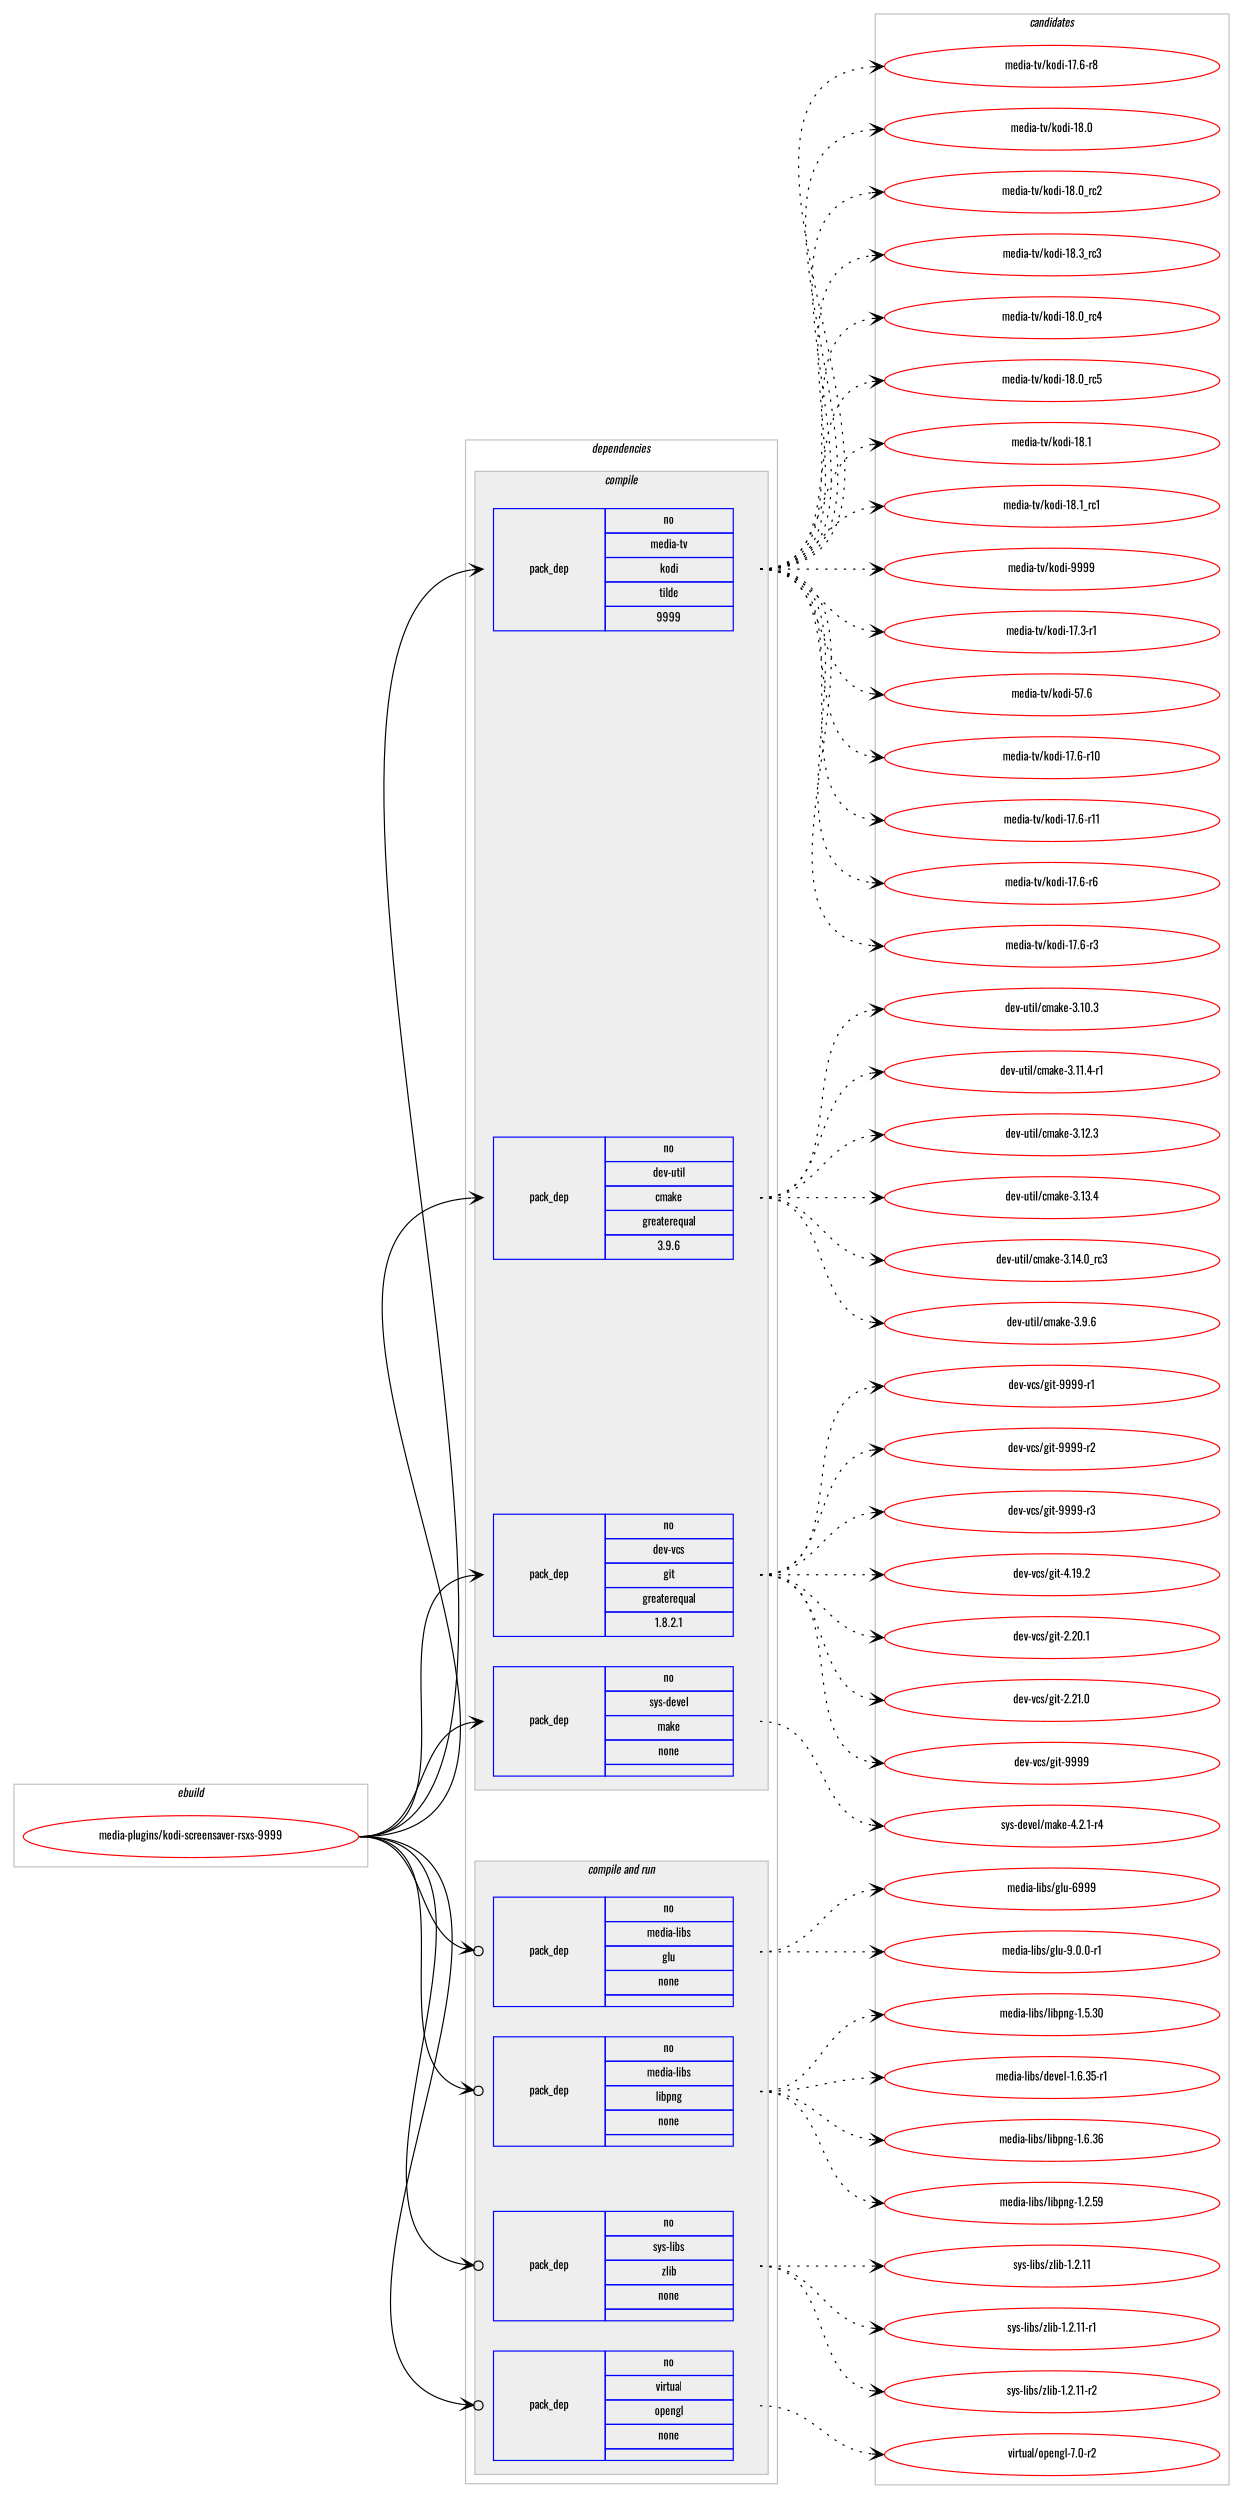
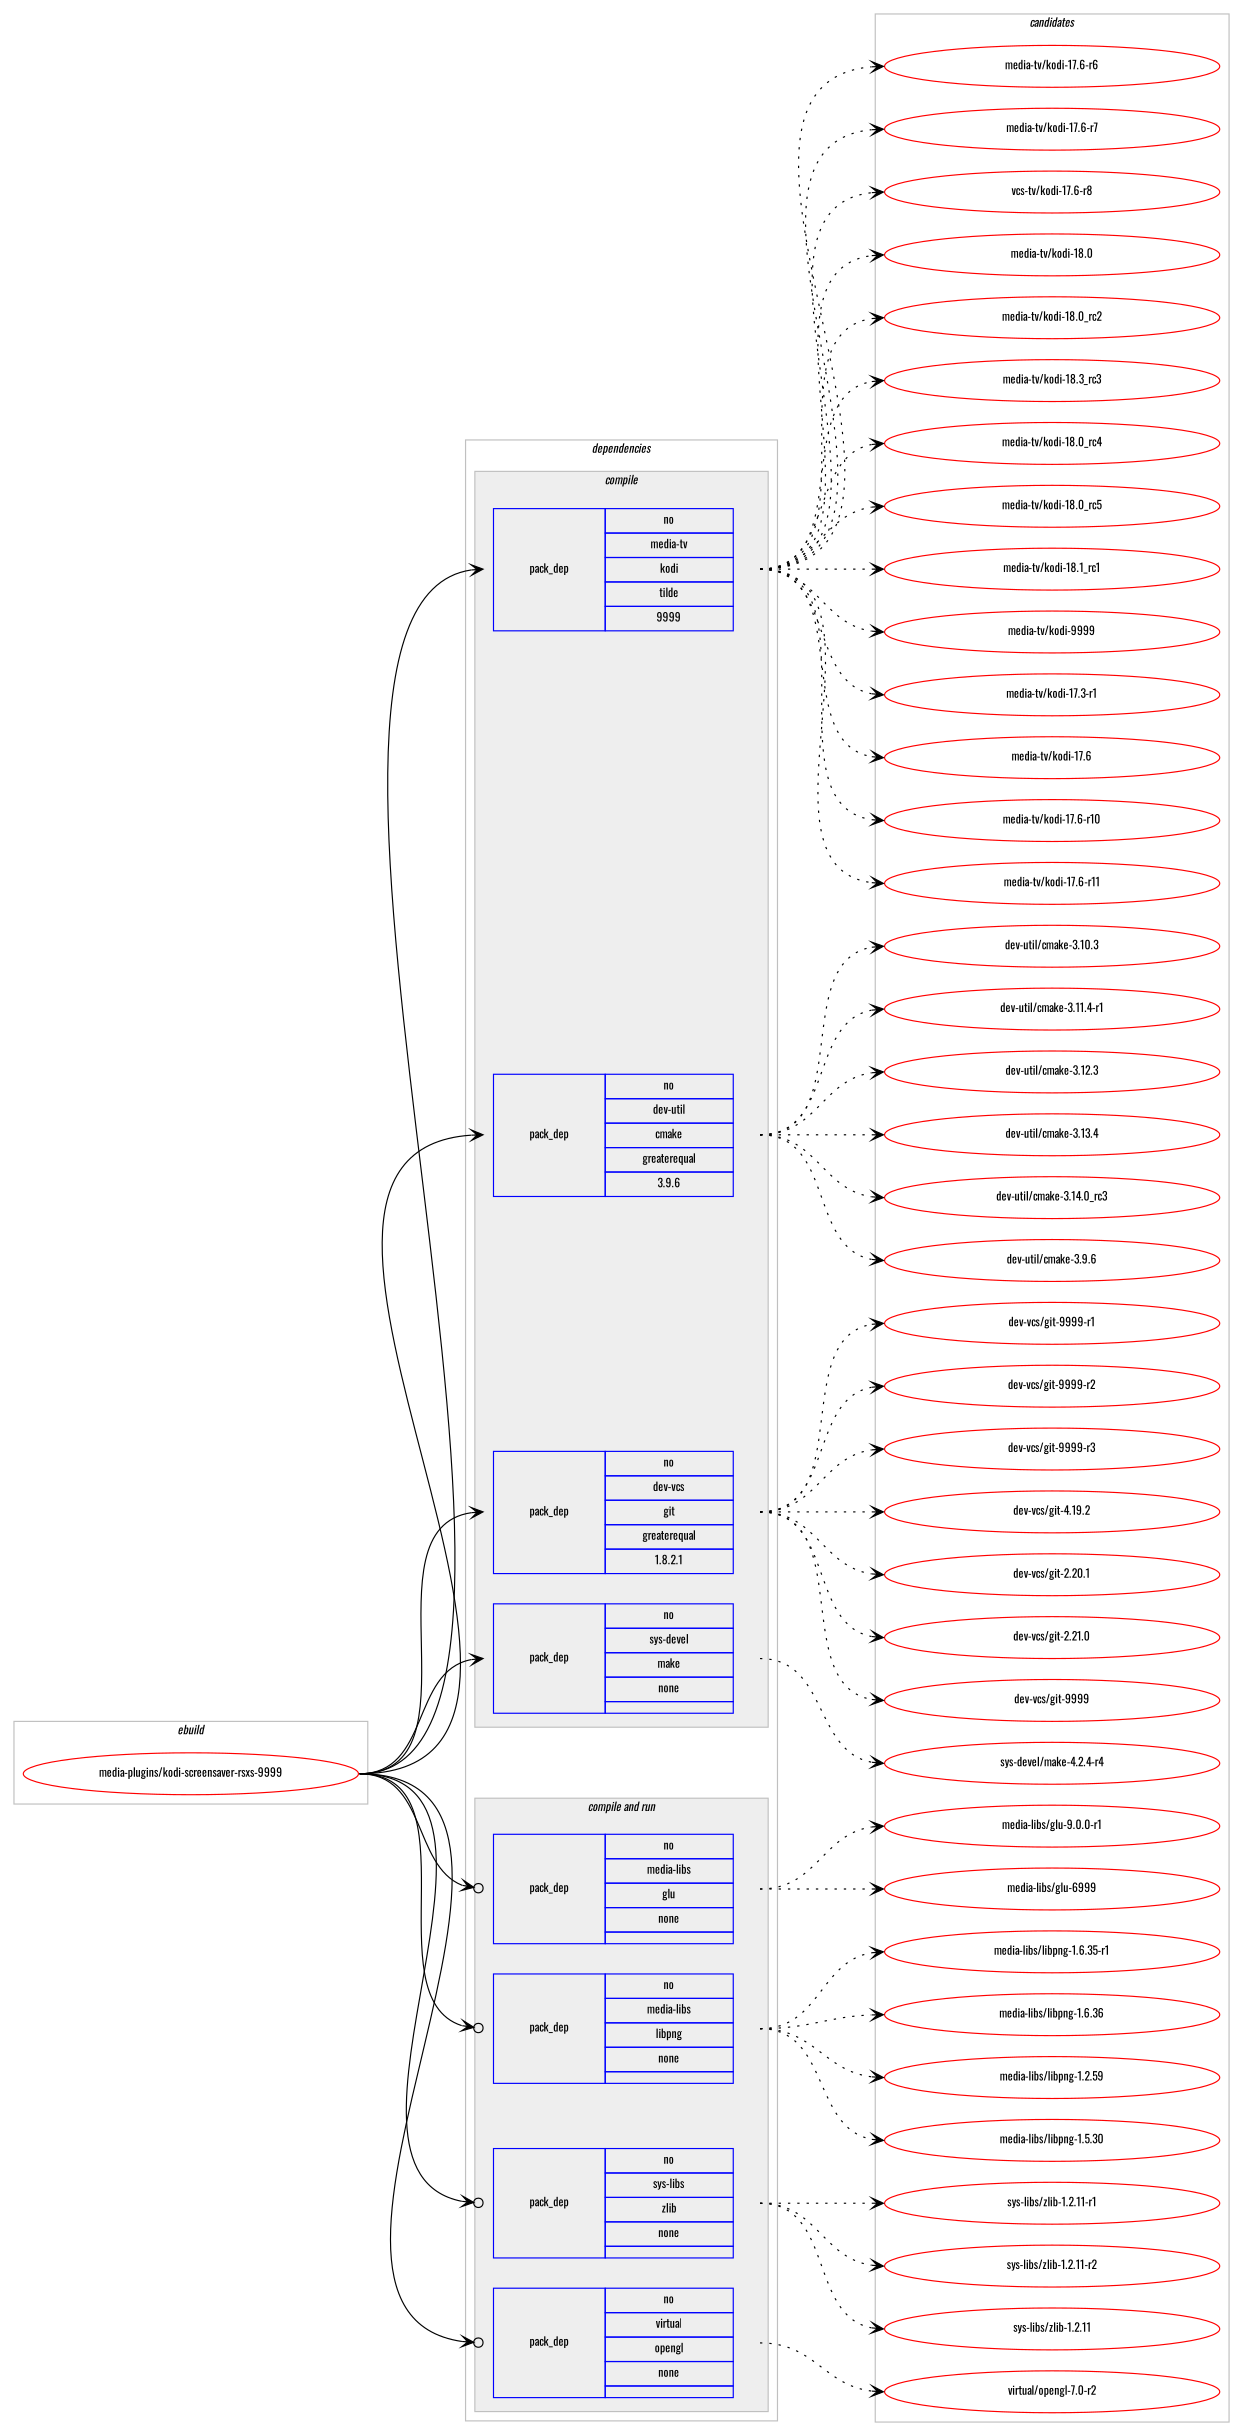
(1052, 66) -> (1052, 192)
(1052, 443) -> none
(1052, 695) -> (1052, 758)
(1052, 946) -> (1052, 129)
(1052, 1826) -> (1052, 1763)
(1052, 2078) -> (1052, 1952)
